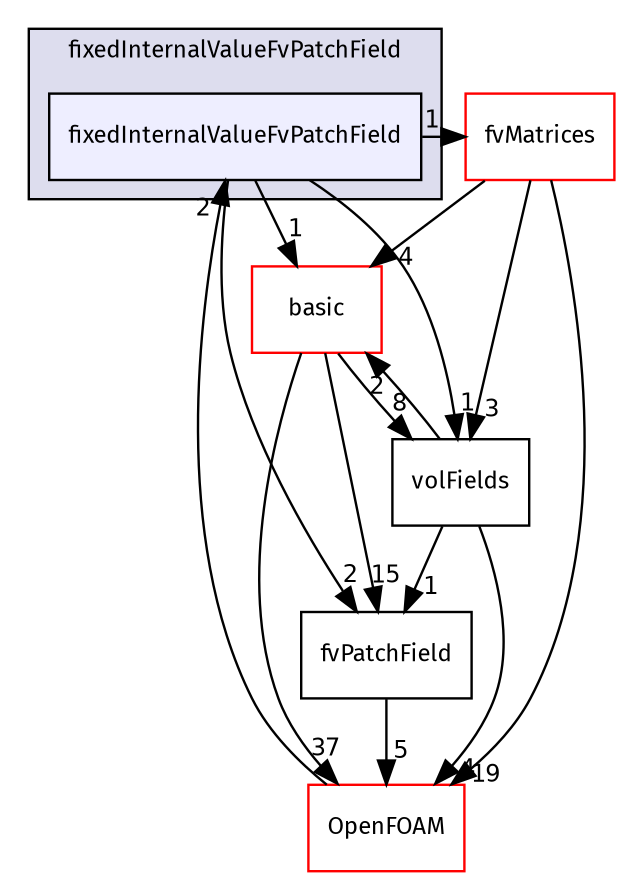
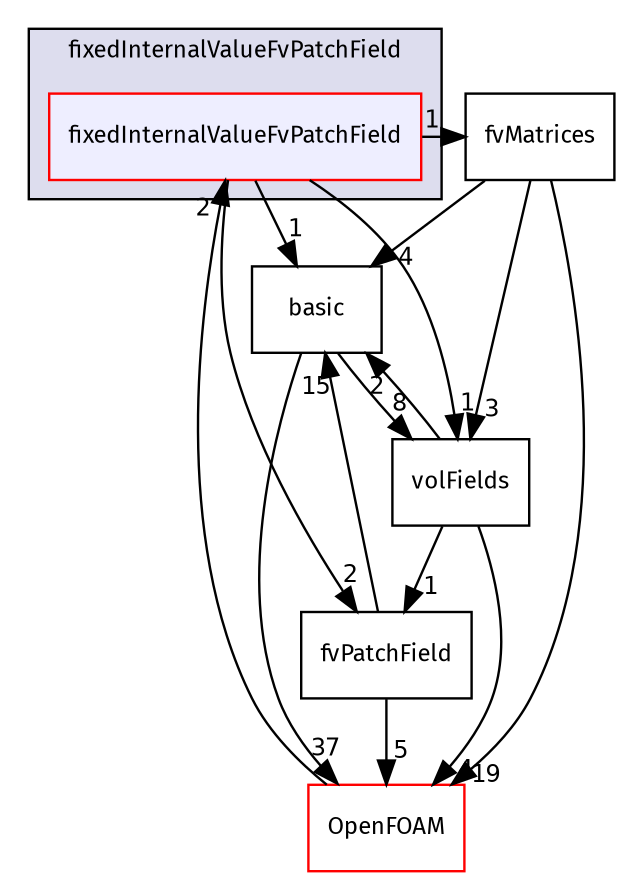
(235, 137) -> (235, 137)
(540, 137) -> (540, 137)
(317, 310) -> (317, 310)
(349, 471) -> (354, 494)
